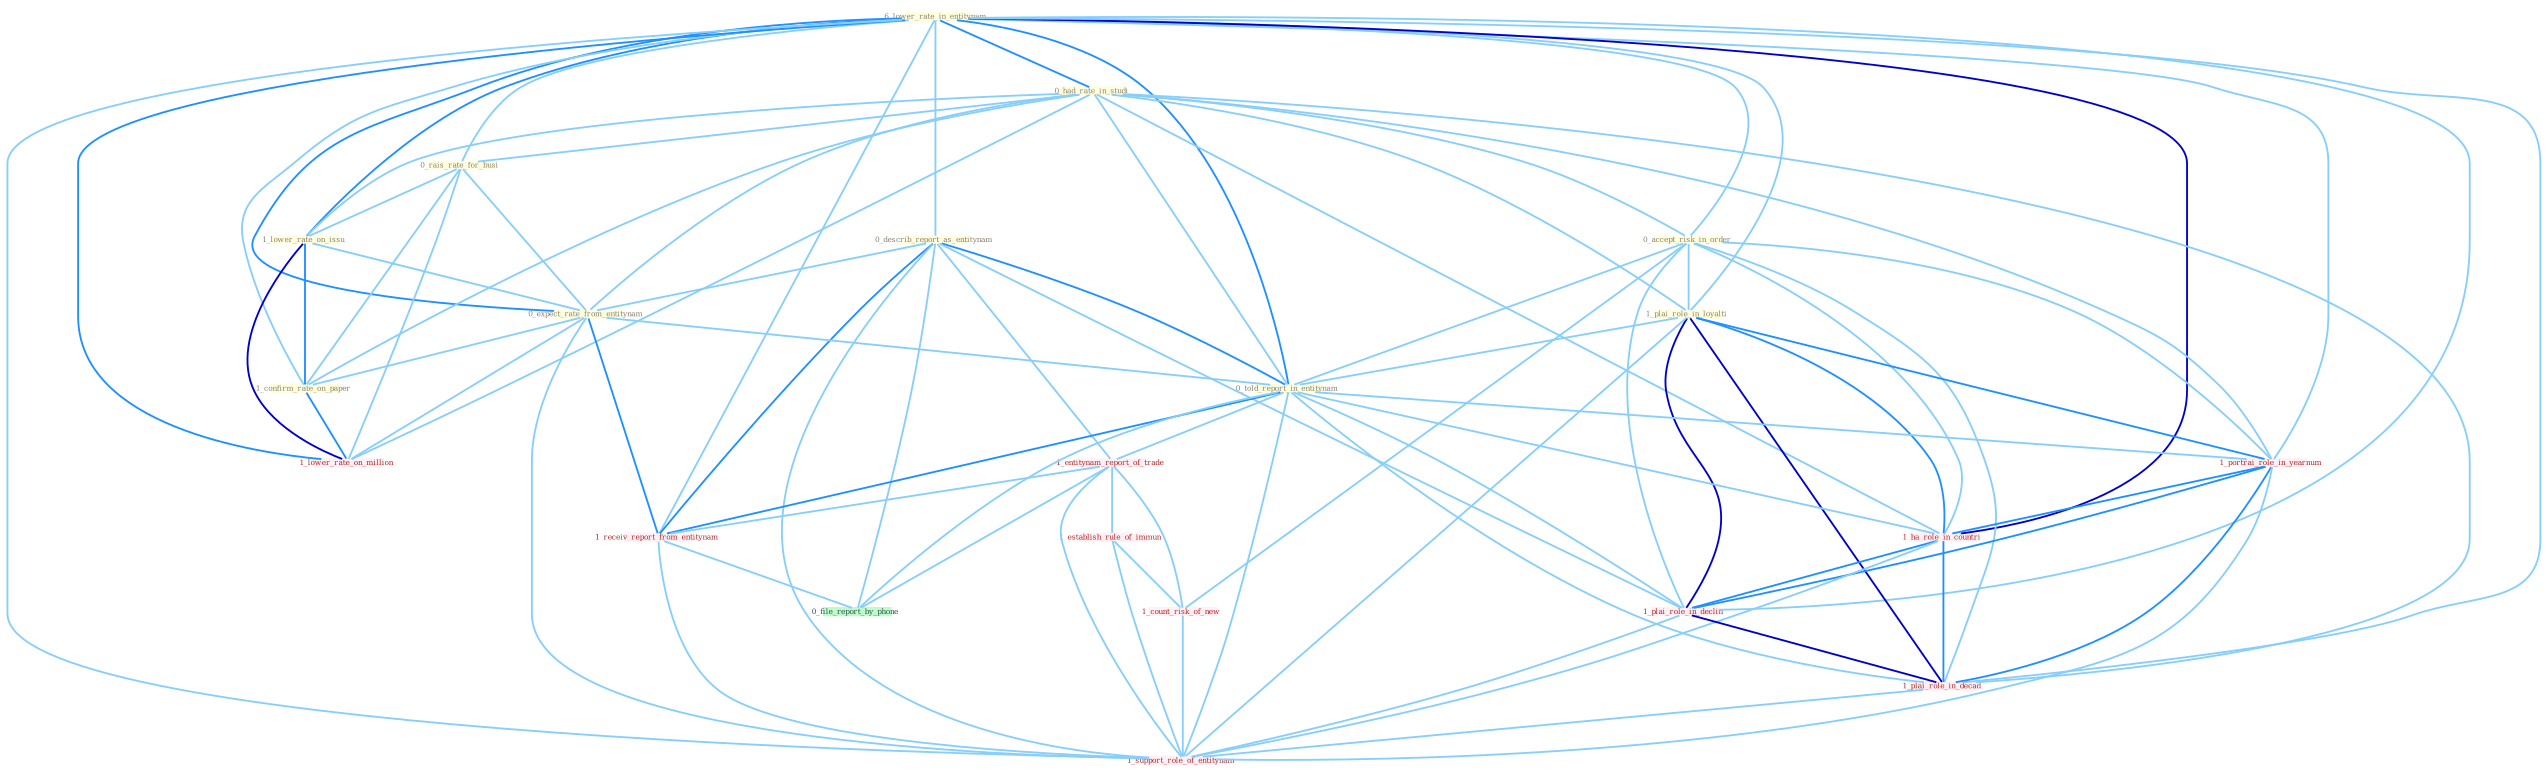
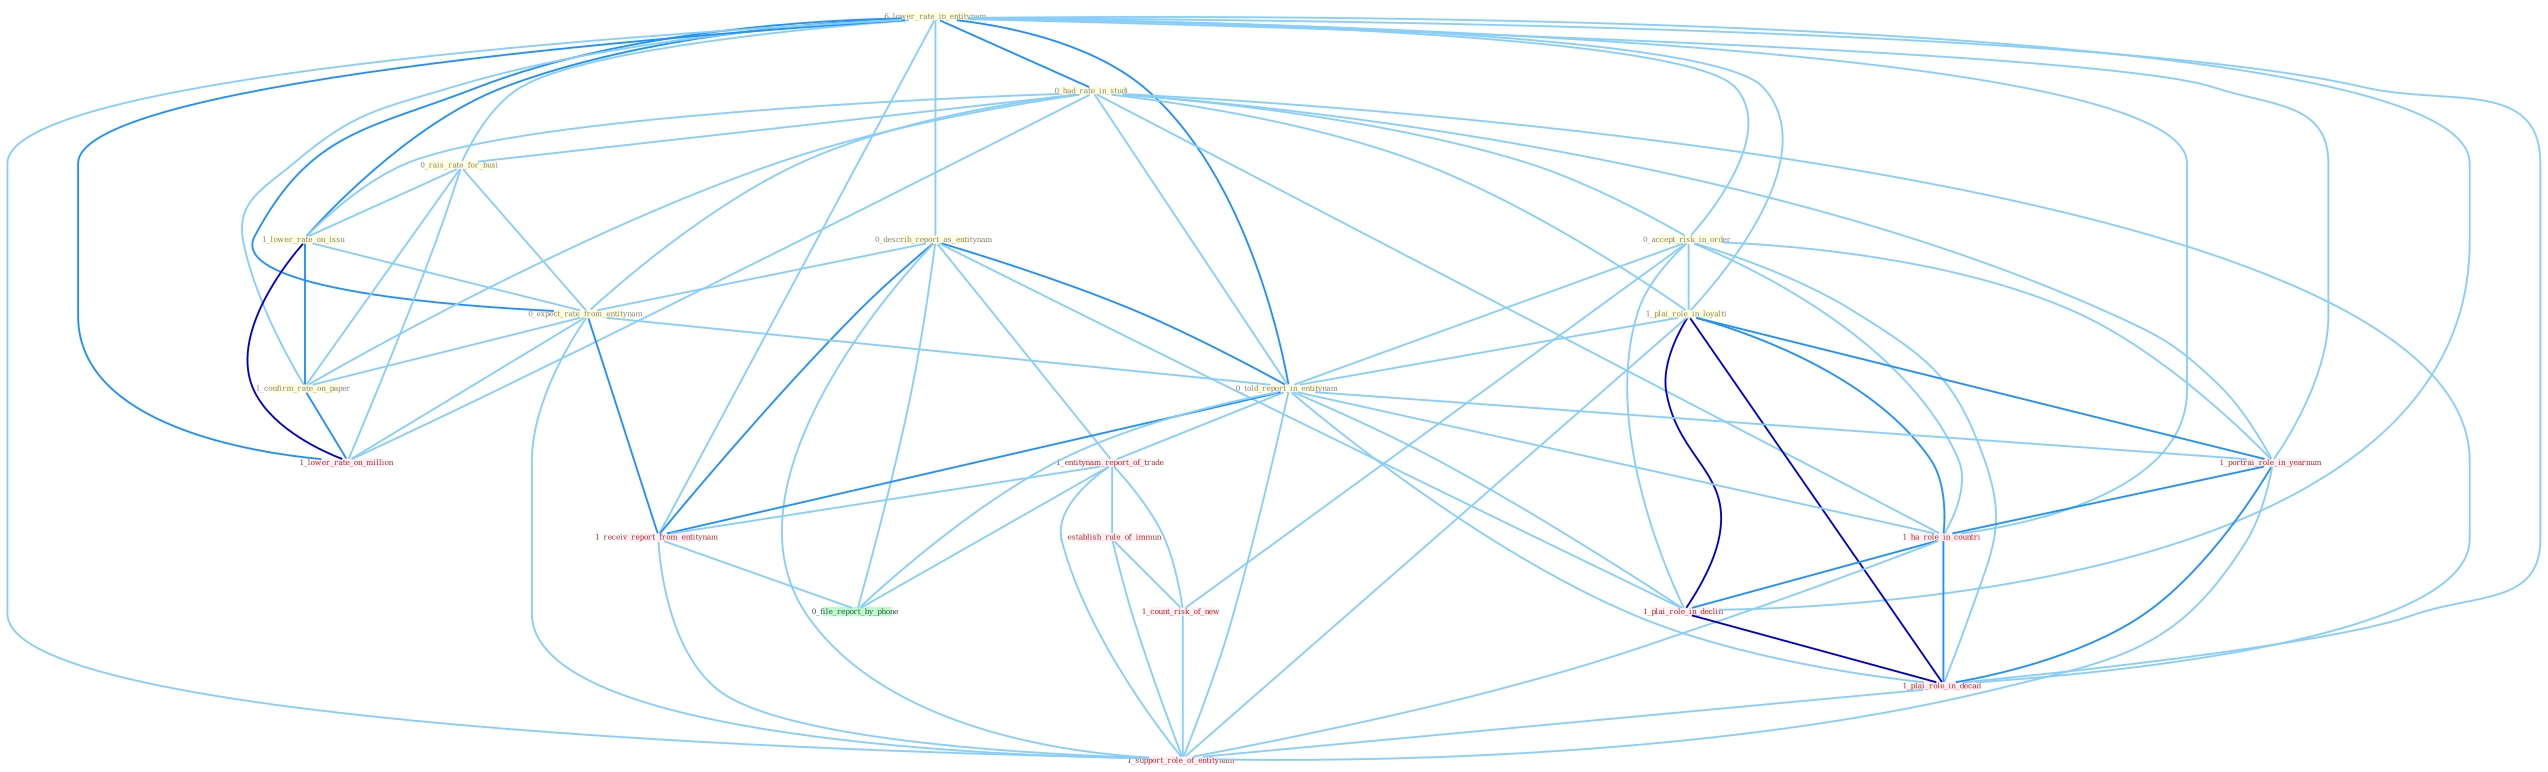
(1891, 68) -> (1891, 68)
(1967, 547) -> none
(1511, 674) -> none
